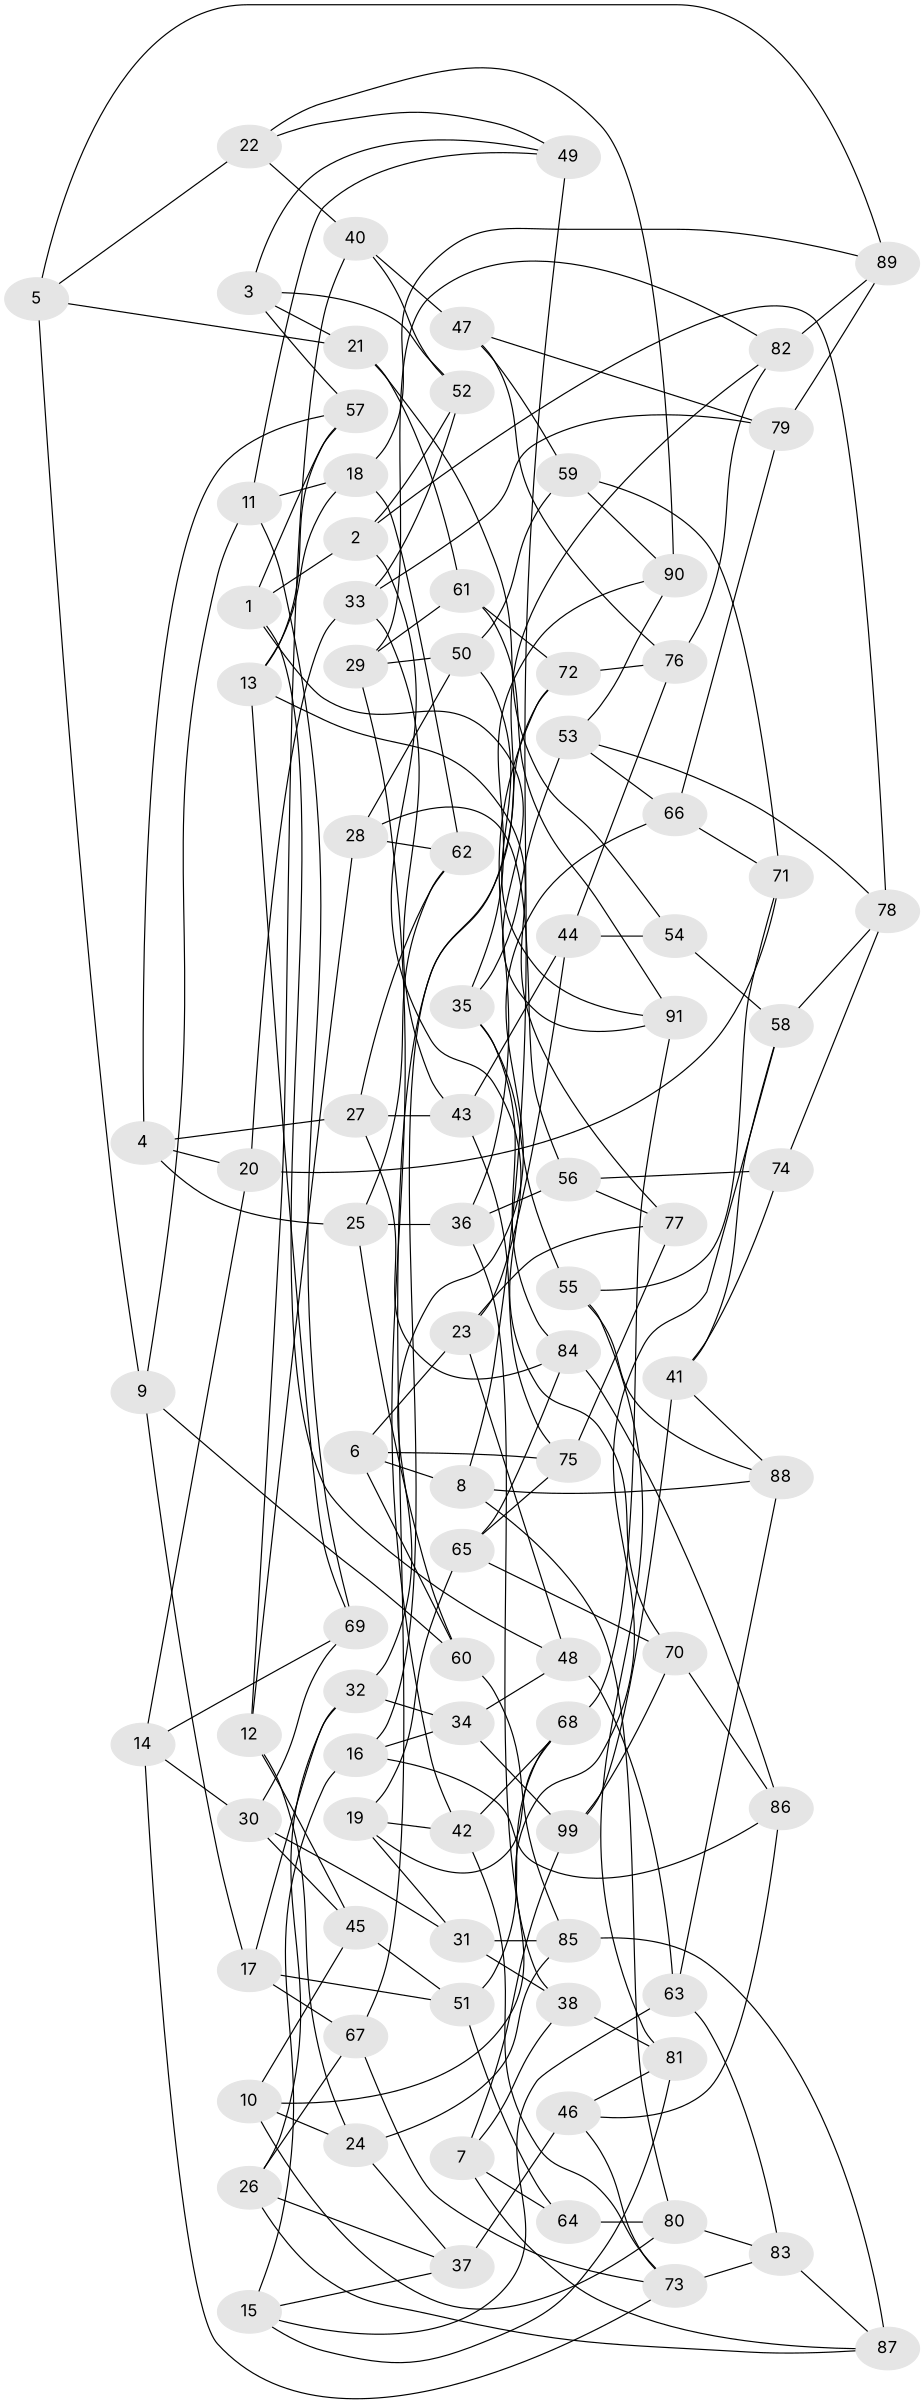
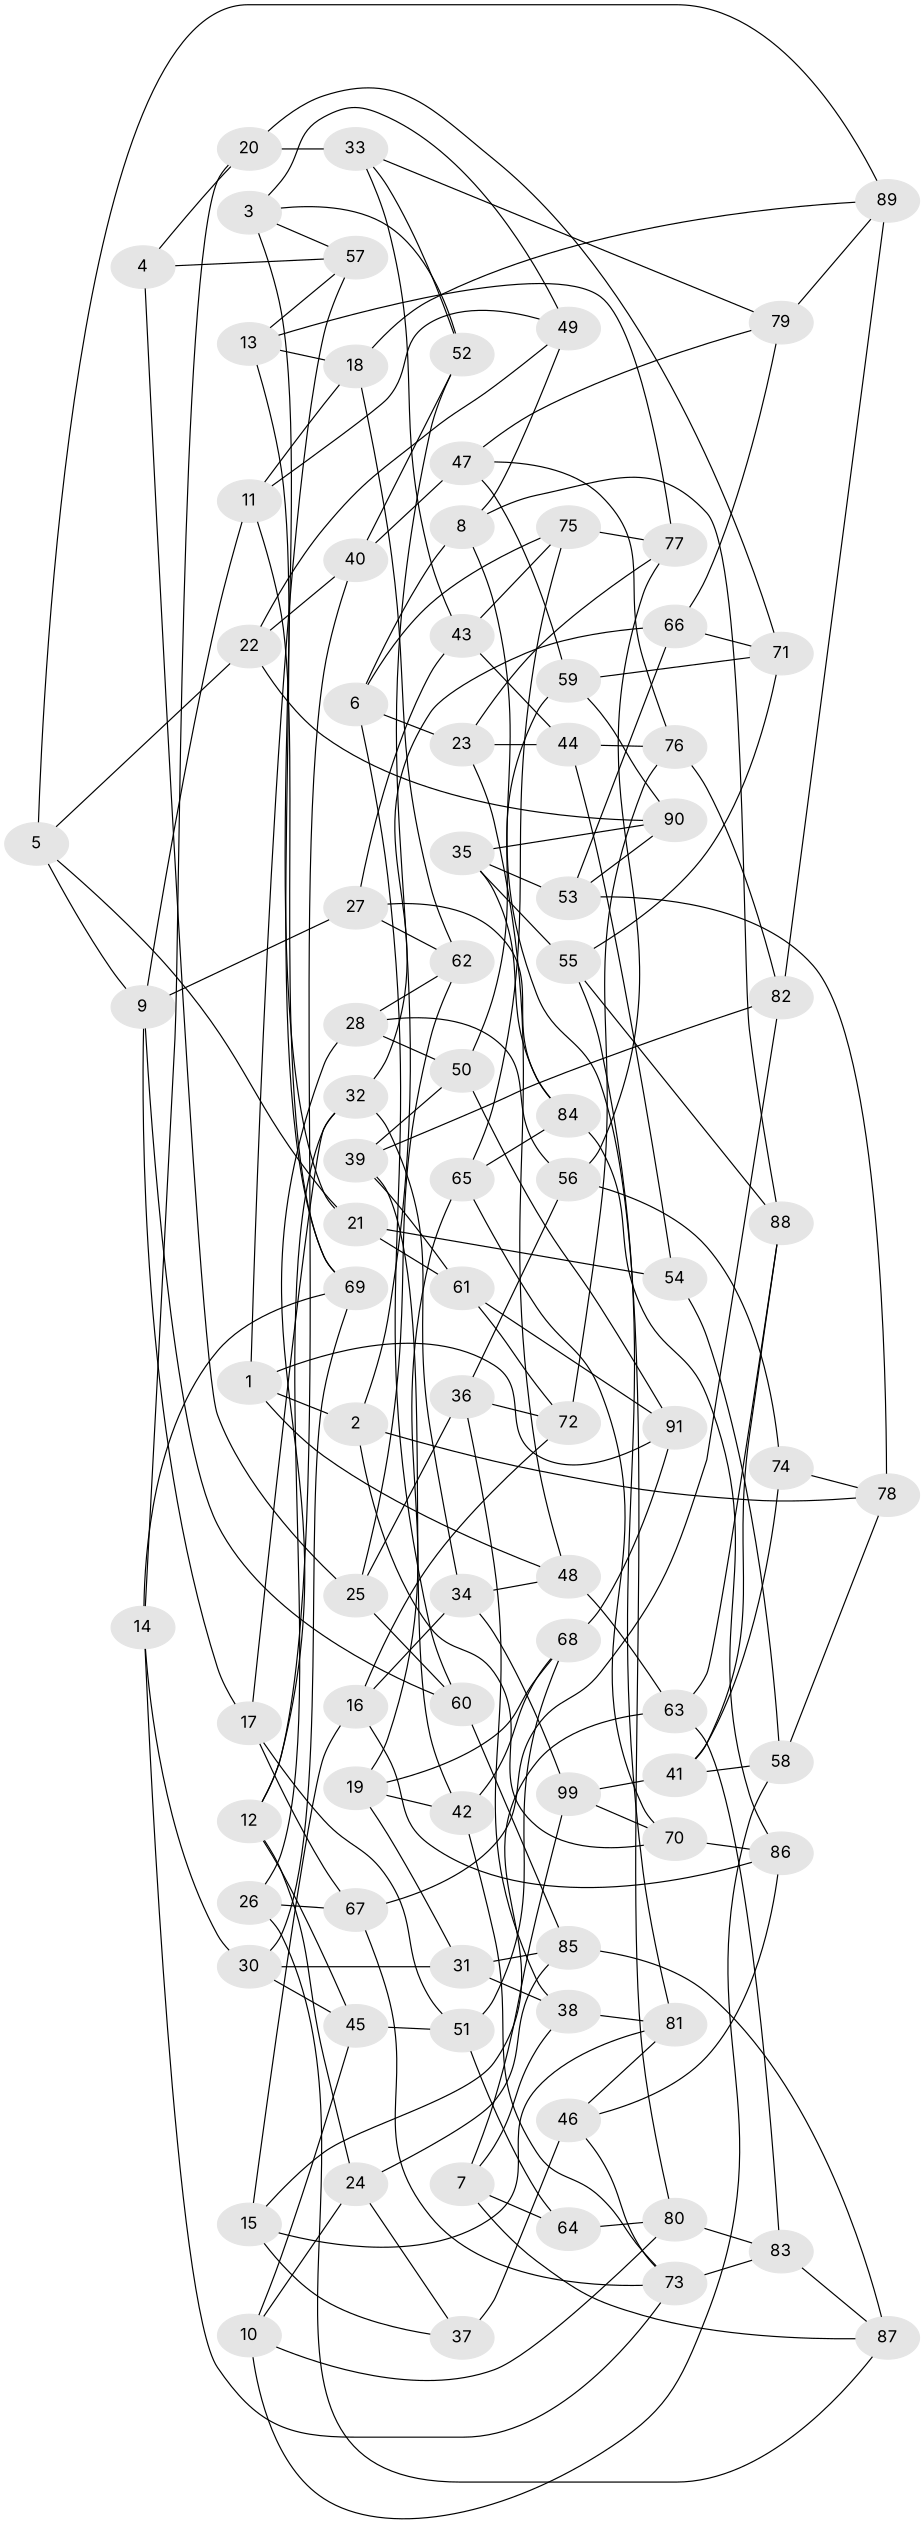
(356, 667) -> (356, 1161)
(246, 1130) -> (249, 957)
(356, 2227) -> none
